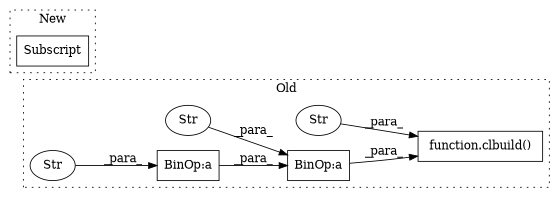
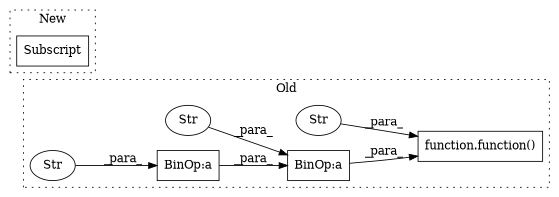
(480, 146) -> (480, 146)
